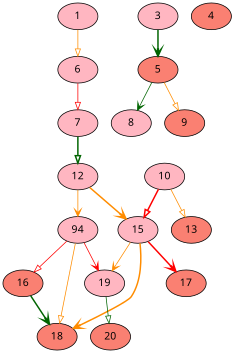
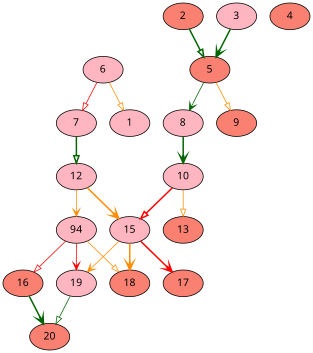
none -> (183, 16)
(78, 39) -> (115, 93)
none -> (183, 146)
(38, 307) -> (35, 307)
